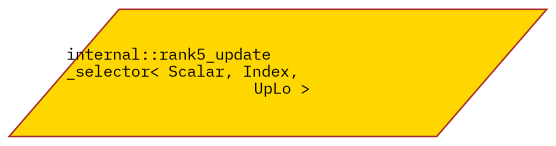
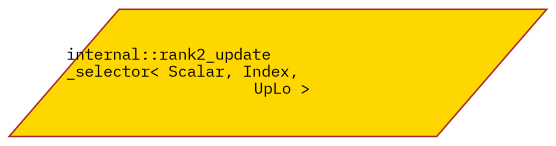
(278, 73) -> (278, 73)
